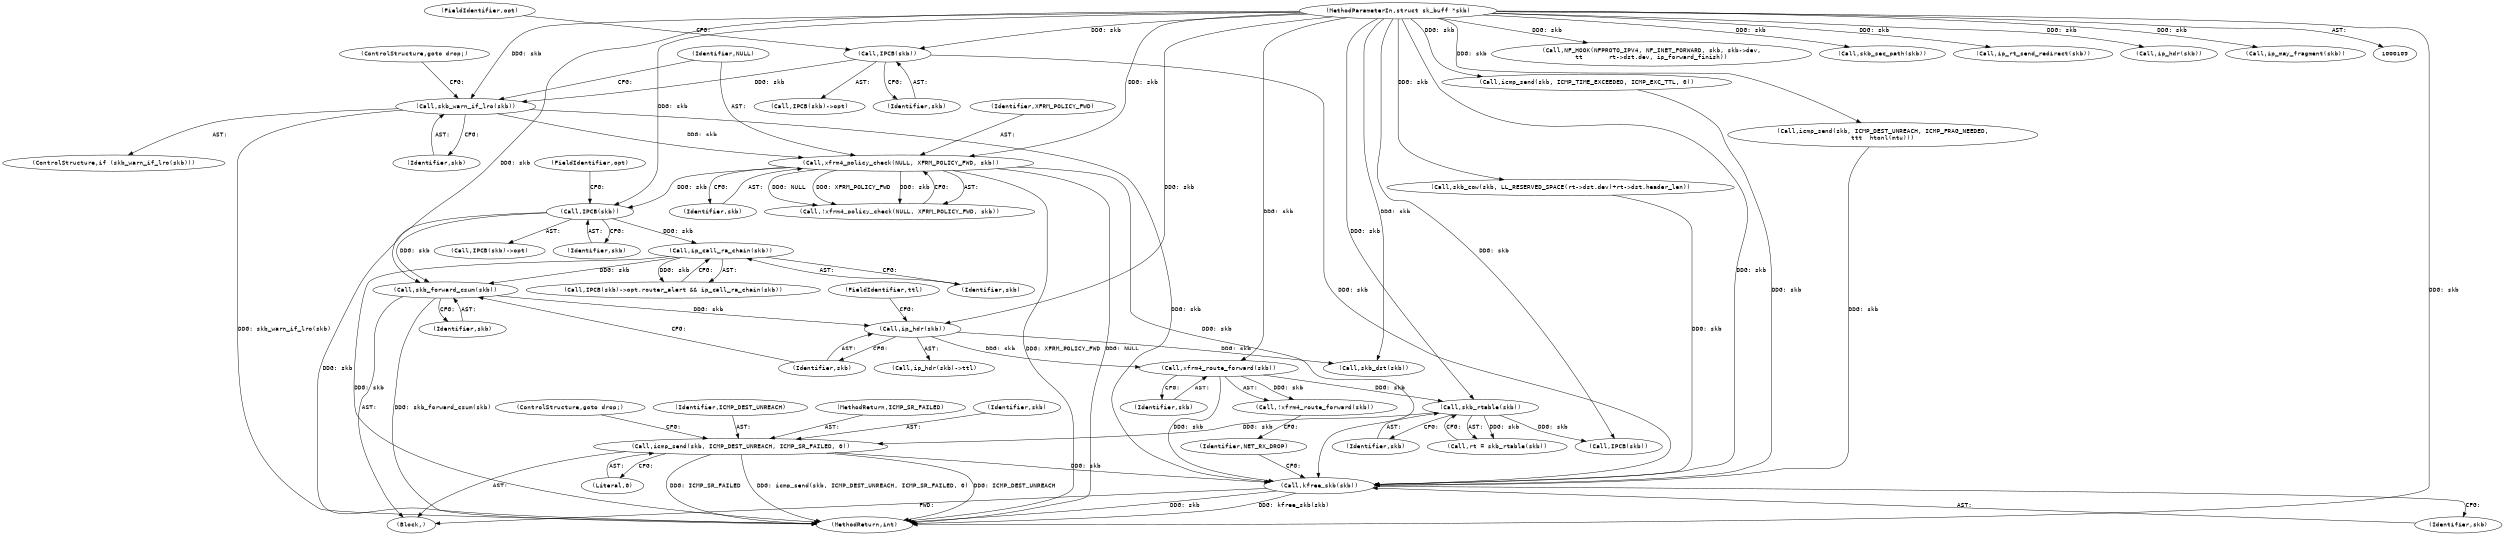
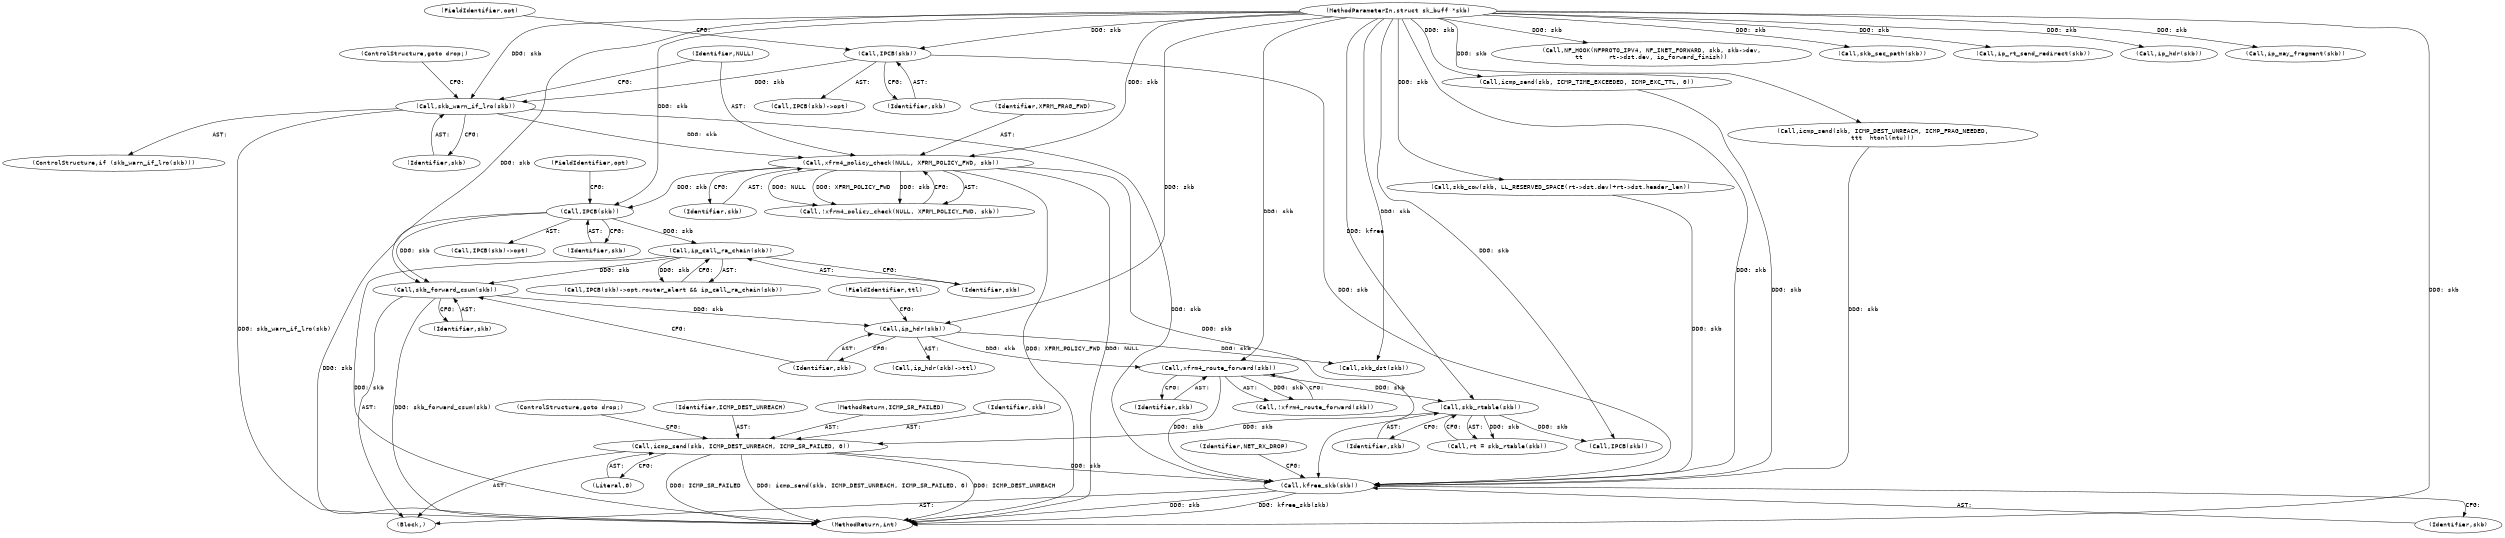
(2395, 54) -> none
(1043, 107) -> (1043, 107)
(1366, 231) -> (1366, 231)
(1281, 426) -> (1302, 384)
(929, 505) -> (929, 505)
